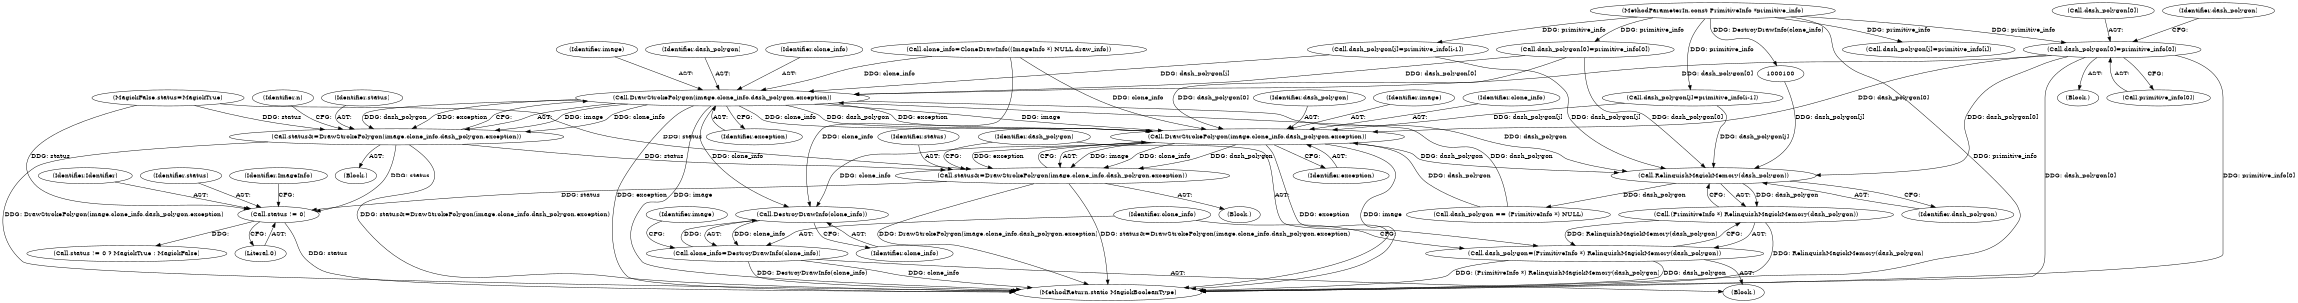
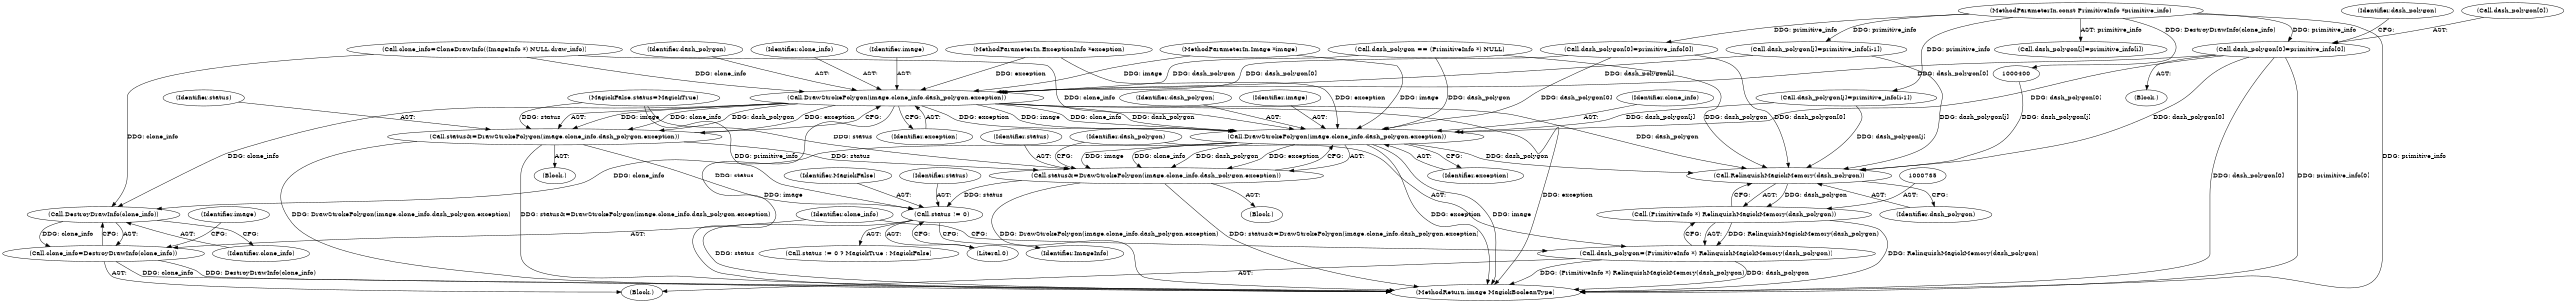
(1899, 30) -> (2111, 30)
none -> (1049, 50)
none -> (1240, 50)
(1781, 74) -> (2016, 74)
(283, 98) -> none
(2159, 98) -> none
(51, 156) -> (766, 156)
(85, 176) -> (838, 176)
none -> (1923, 176)
(278, 193) -> (981, 244)
(1613, 195) -> (1669, 74)
(221, 234) -> (875, 234)
(259, 234) -> (895, 234)
(280, 234) -> (923, 234)
(694, 234) -> (111, 234)
(1108, 292) -> (1485, 292)
